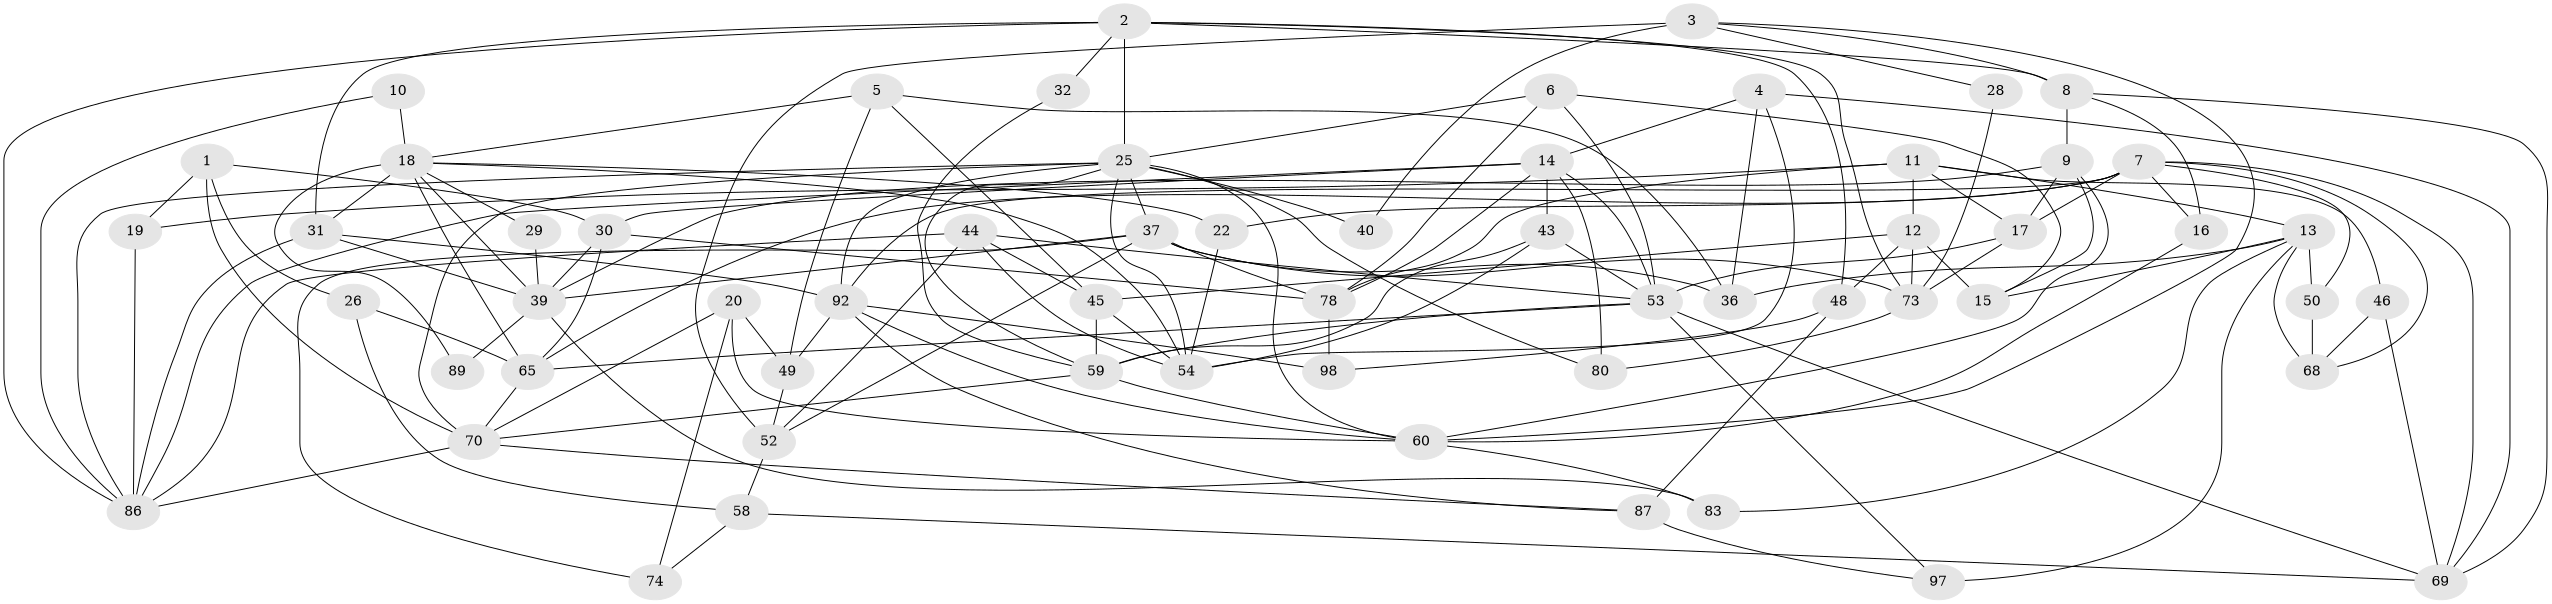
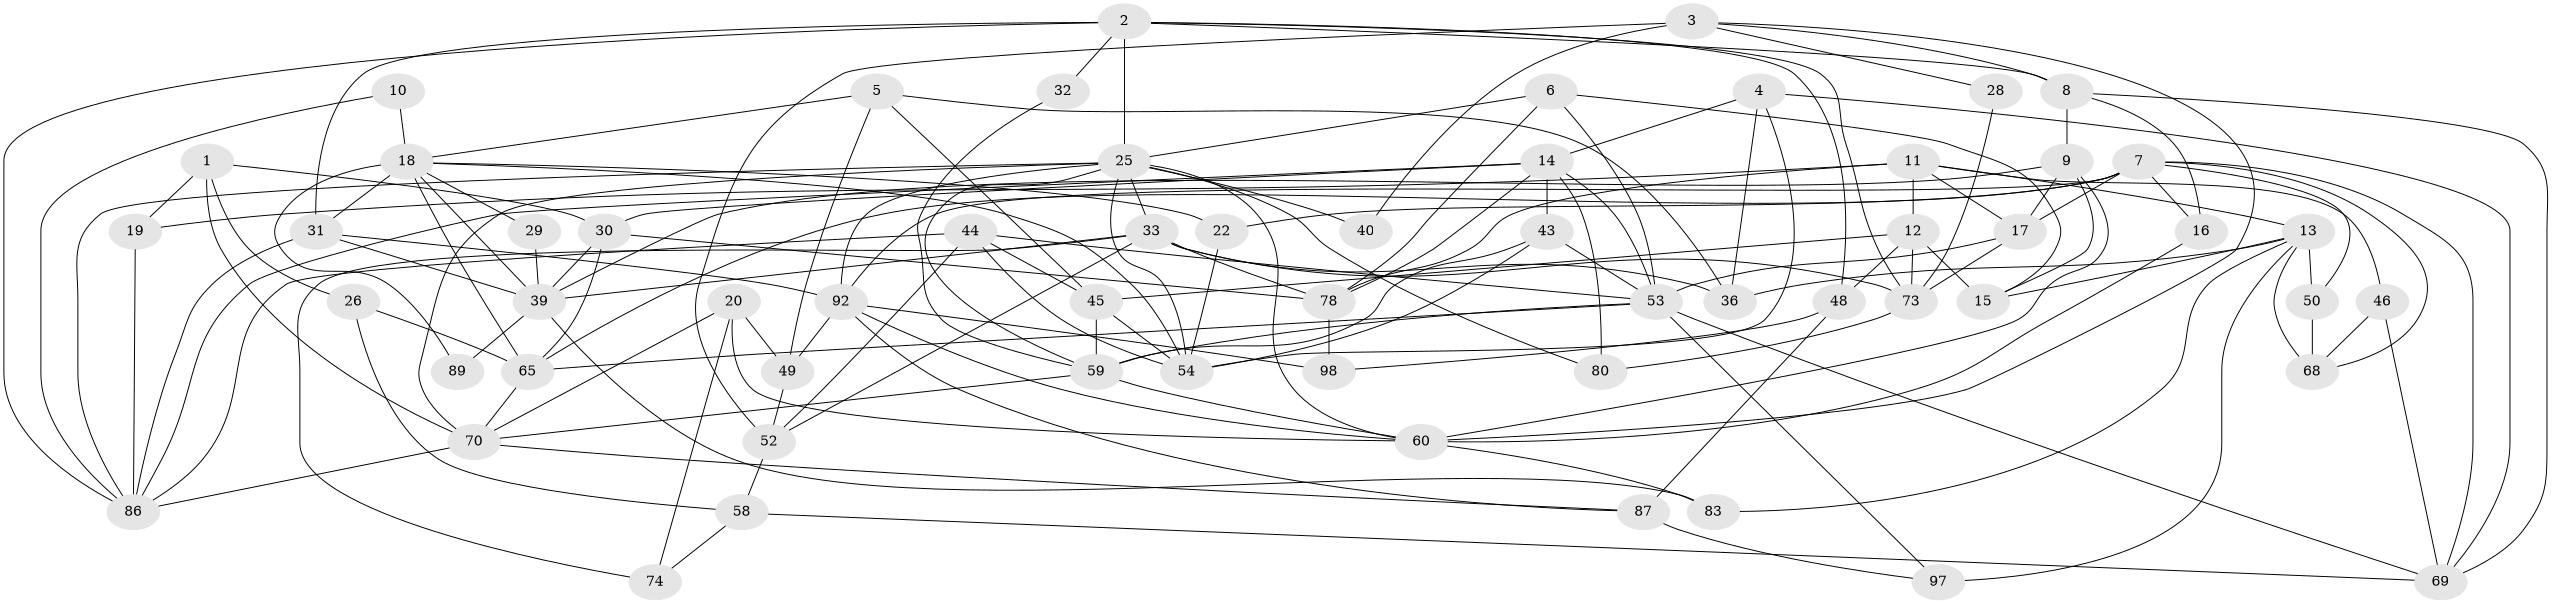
(1152, 232) -> (1152, 232)
